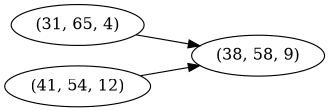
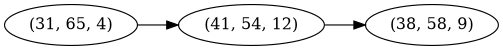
(162, 39) -> (152, 25)
